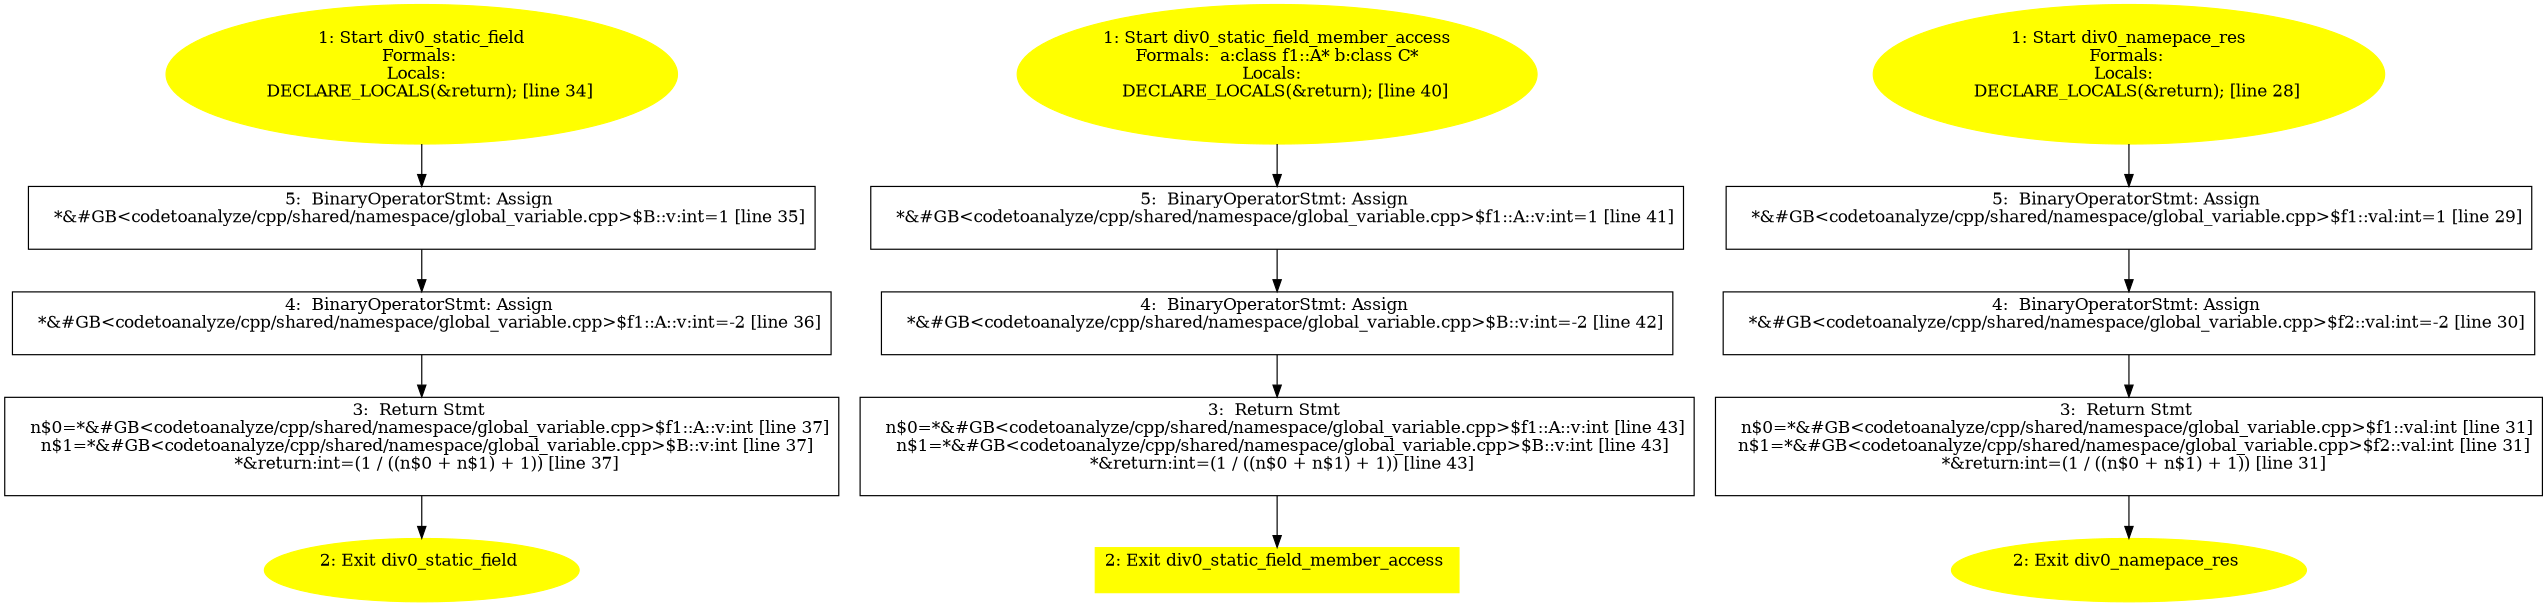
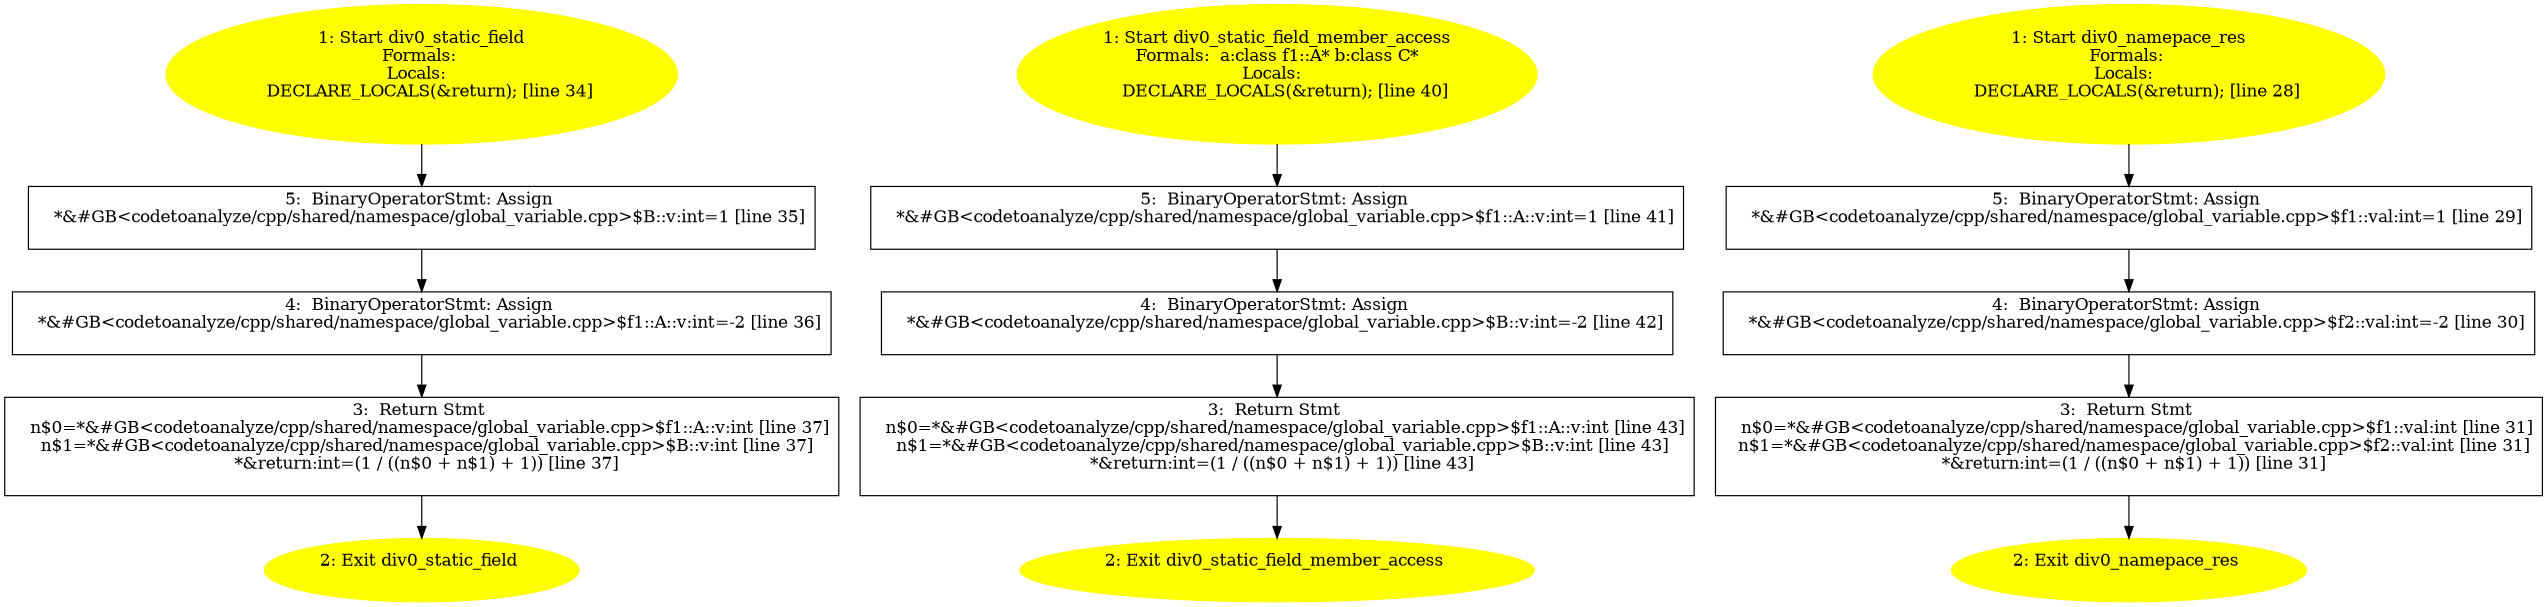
(1277, 570) -> (1277, 570)
